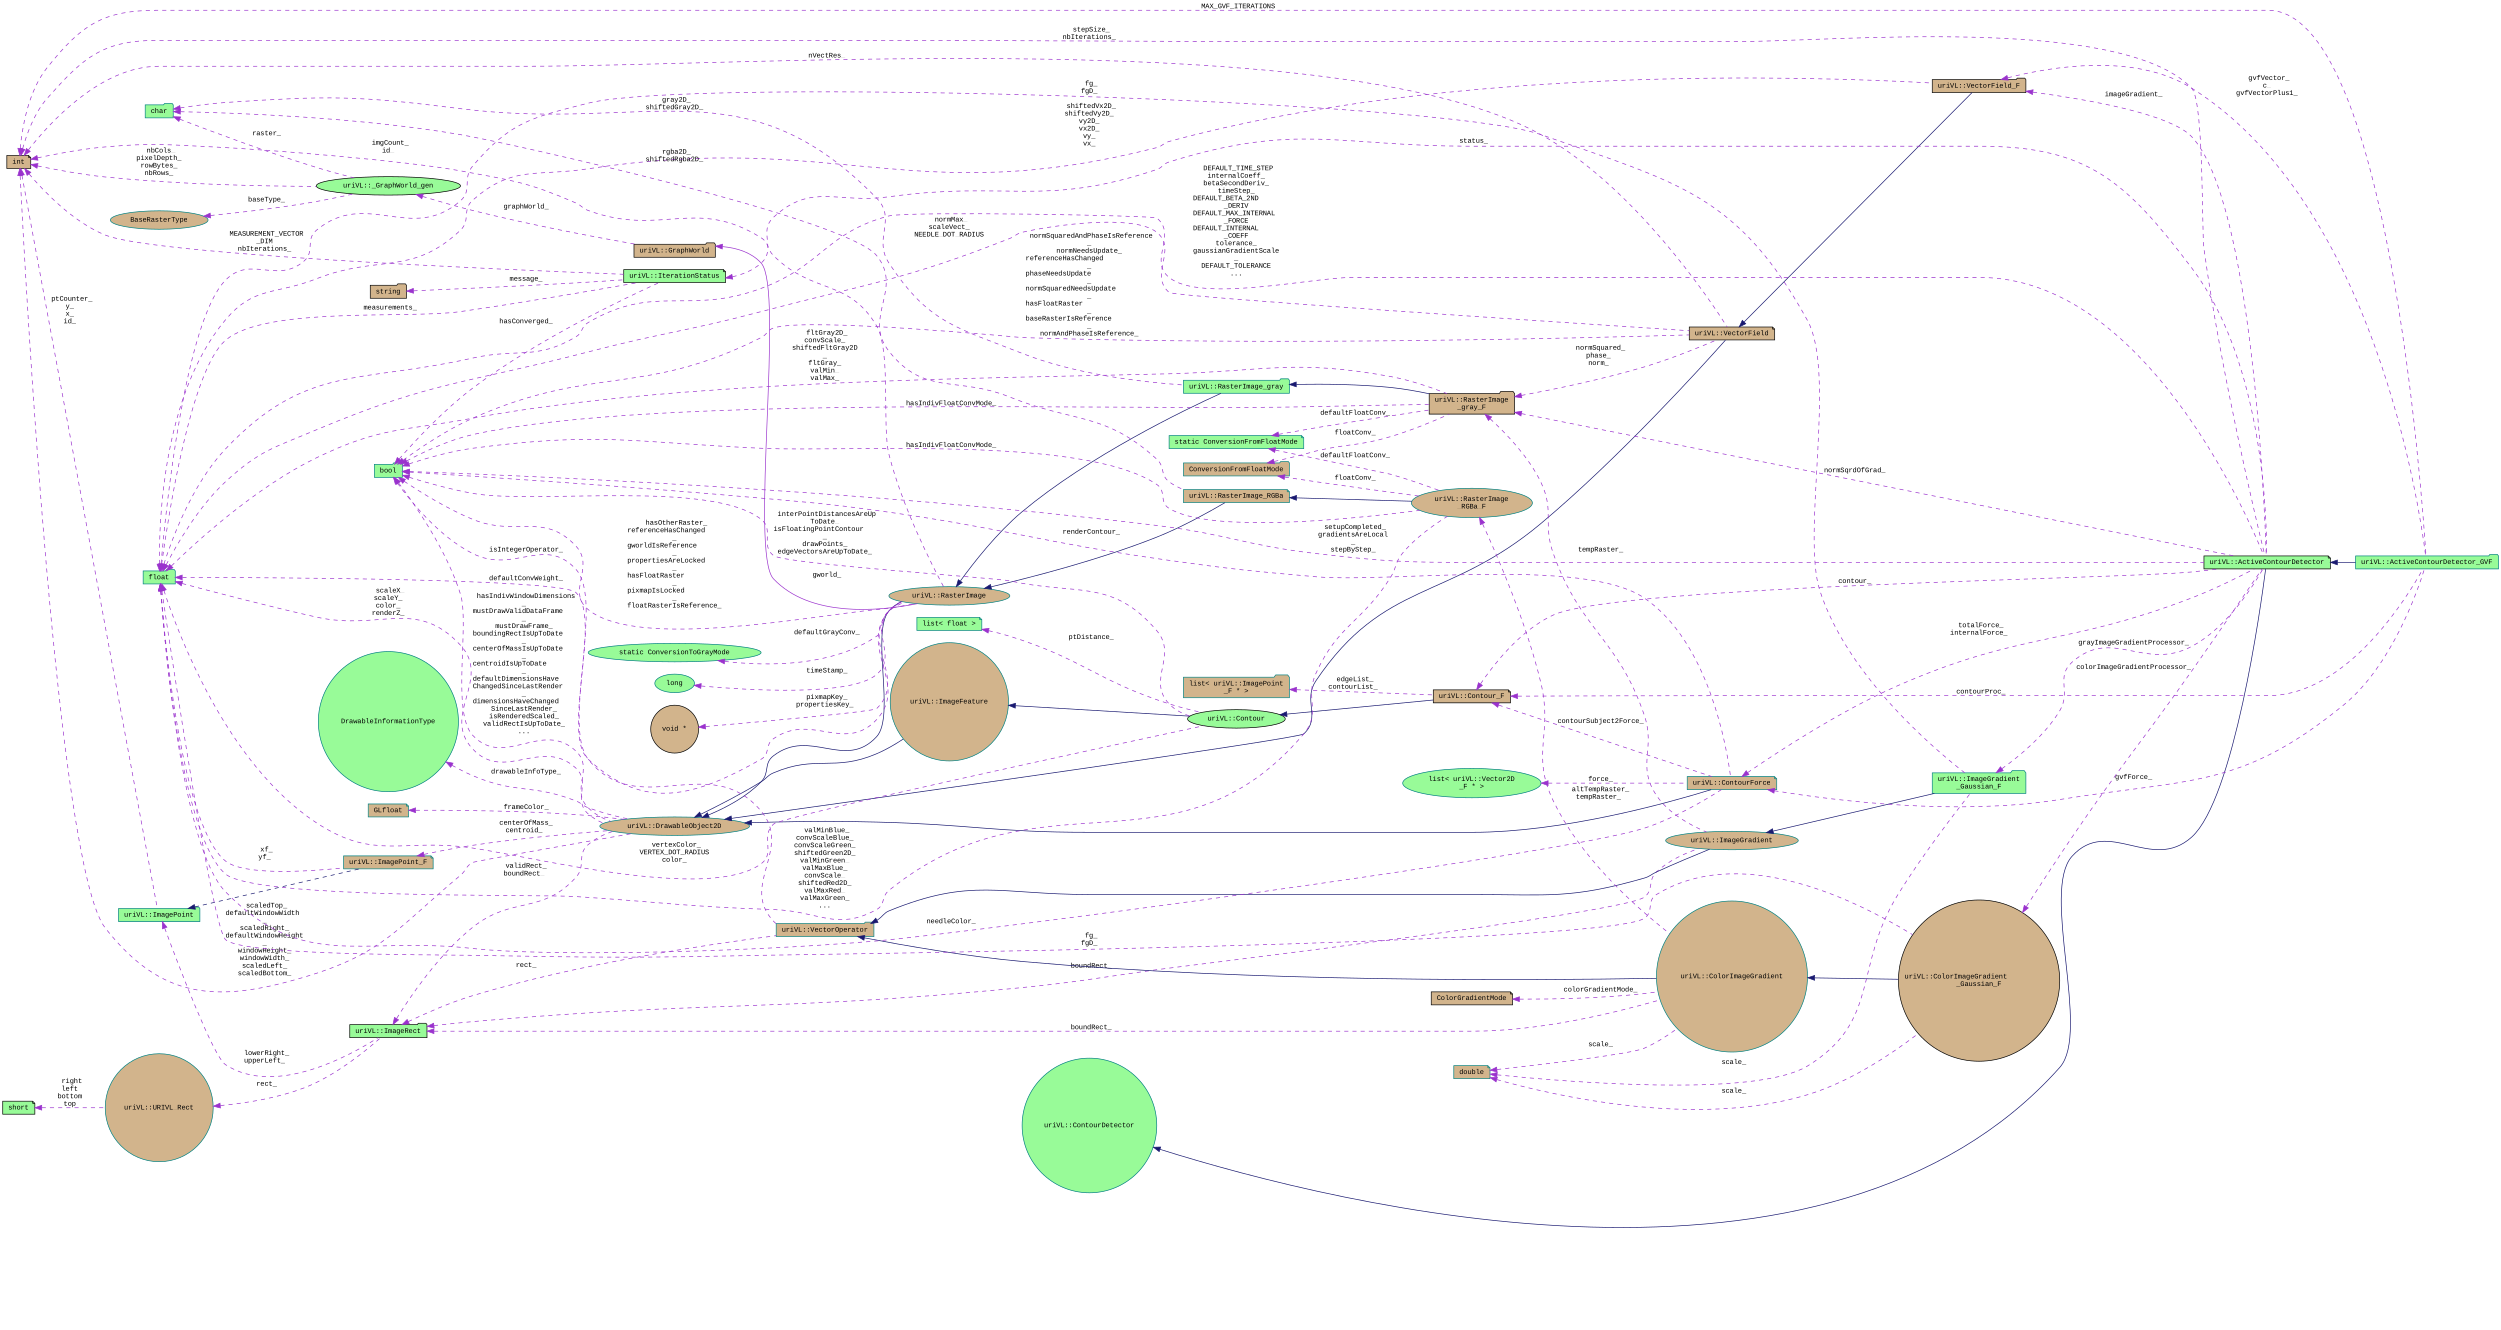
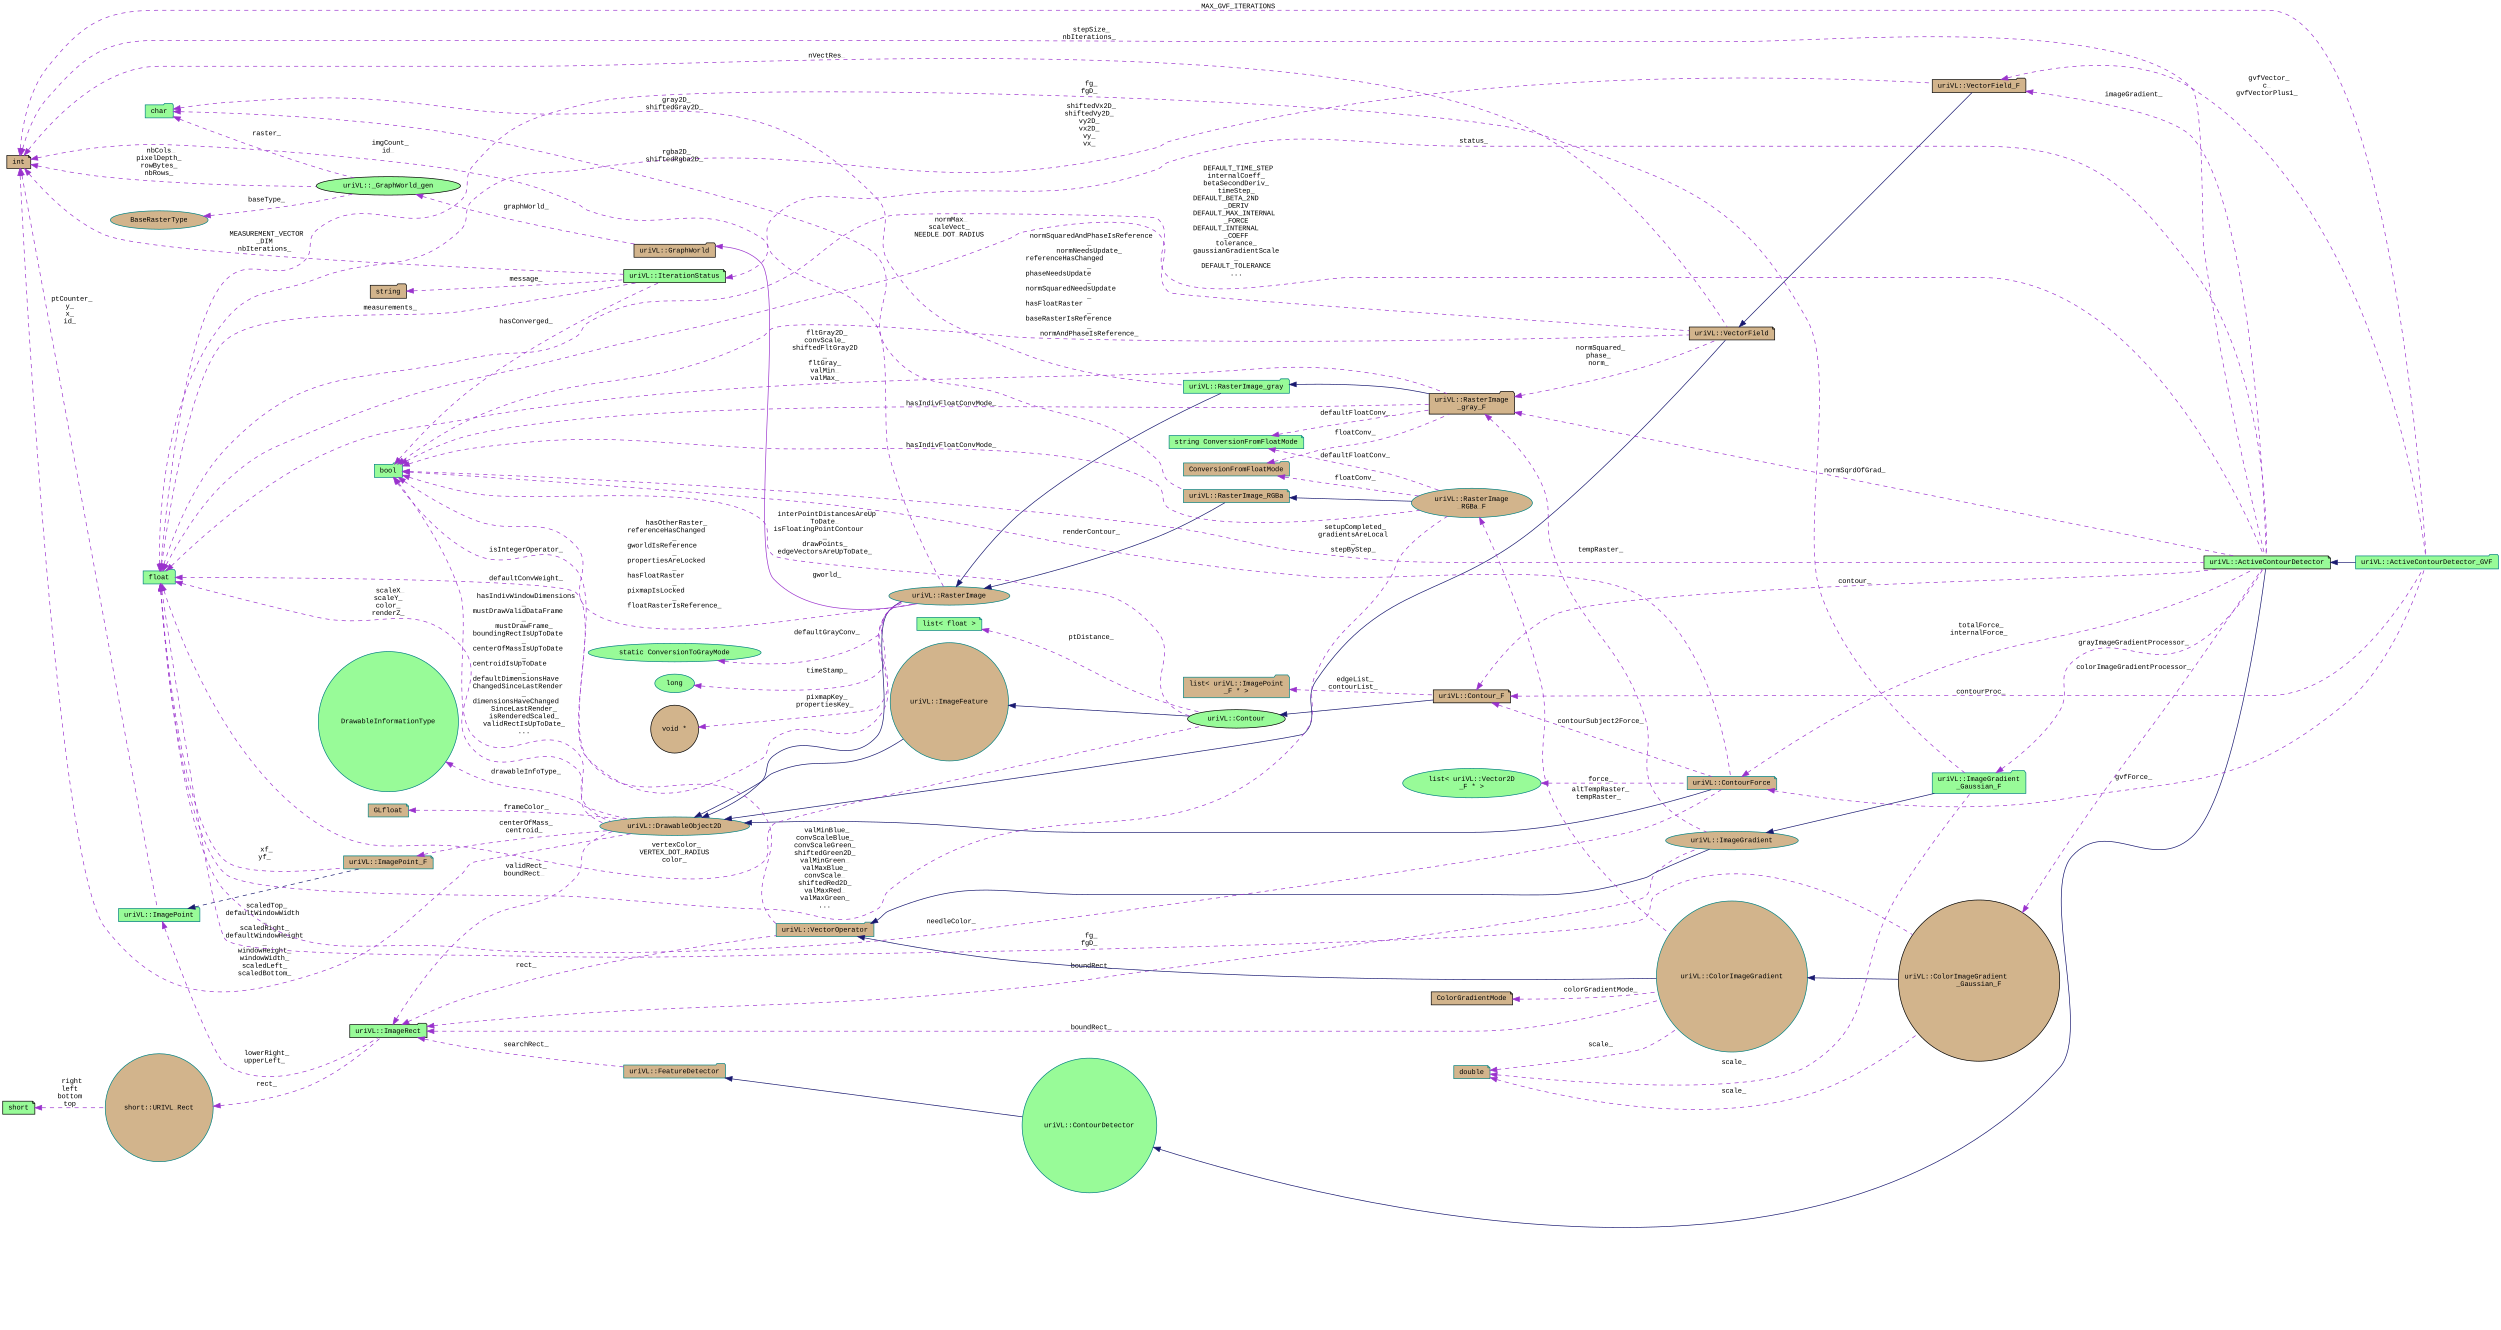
(1236, 442) -> (1236, 442)
none -> (675, 1071)
(159, 1108) -> (159, 1108)
